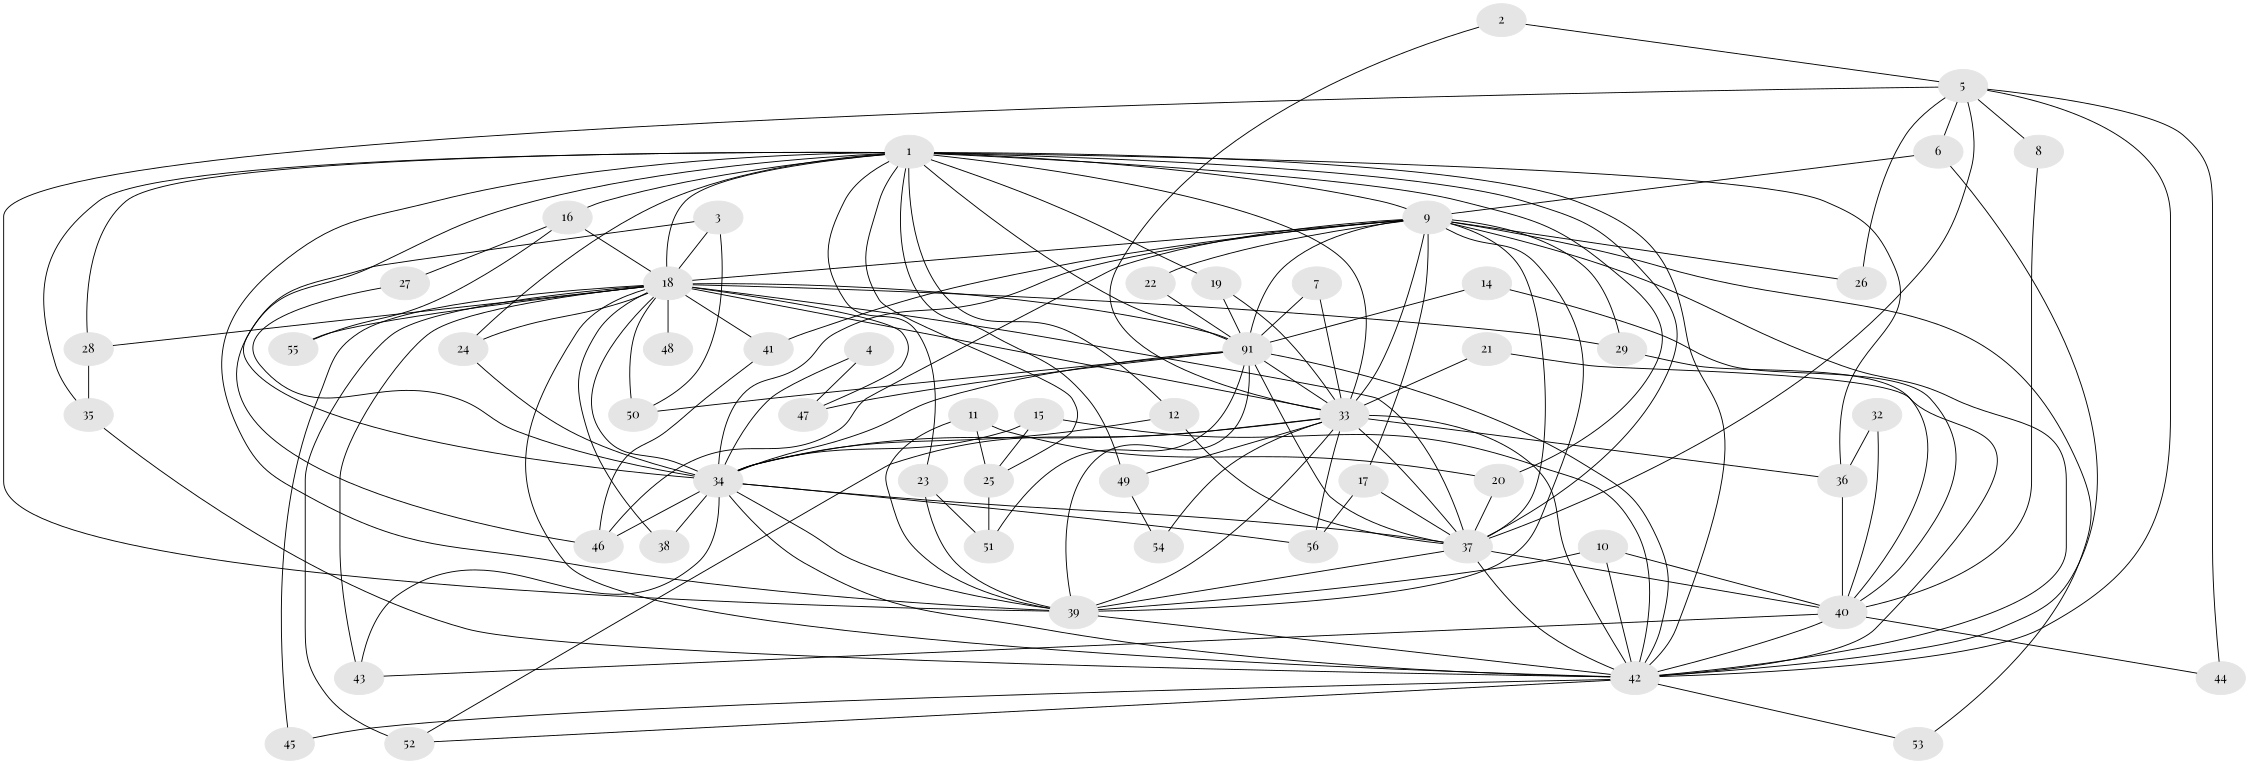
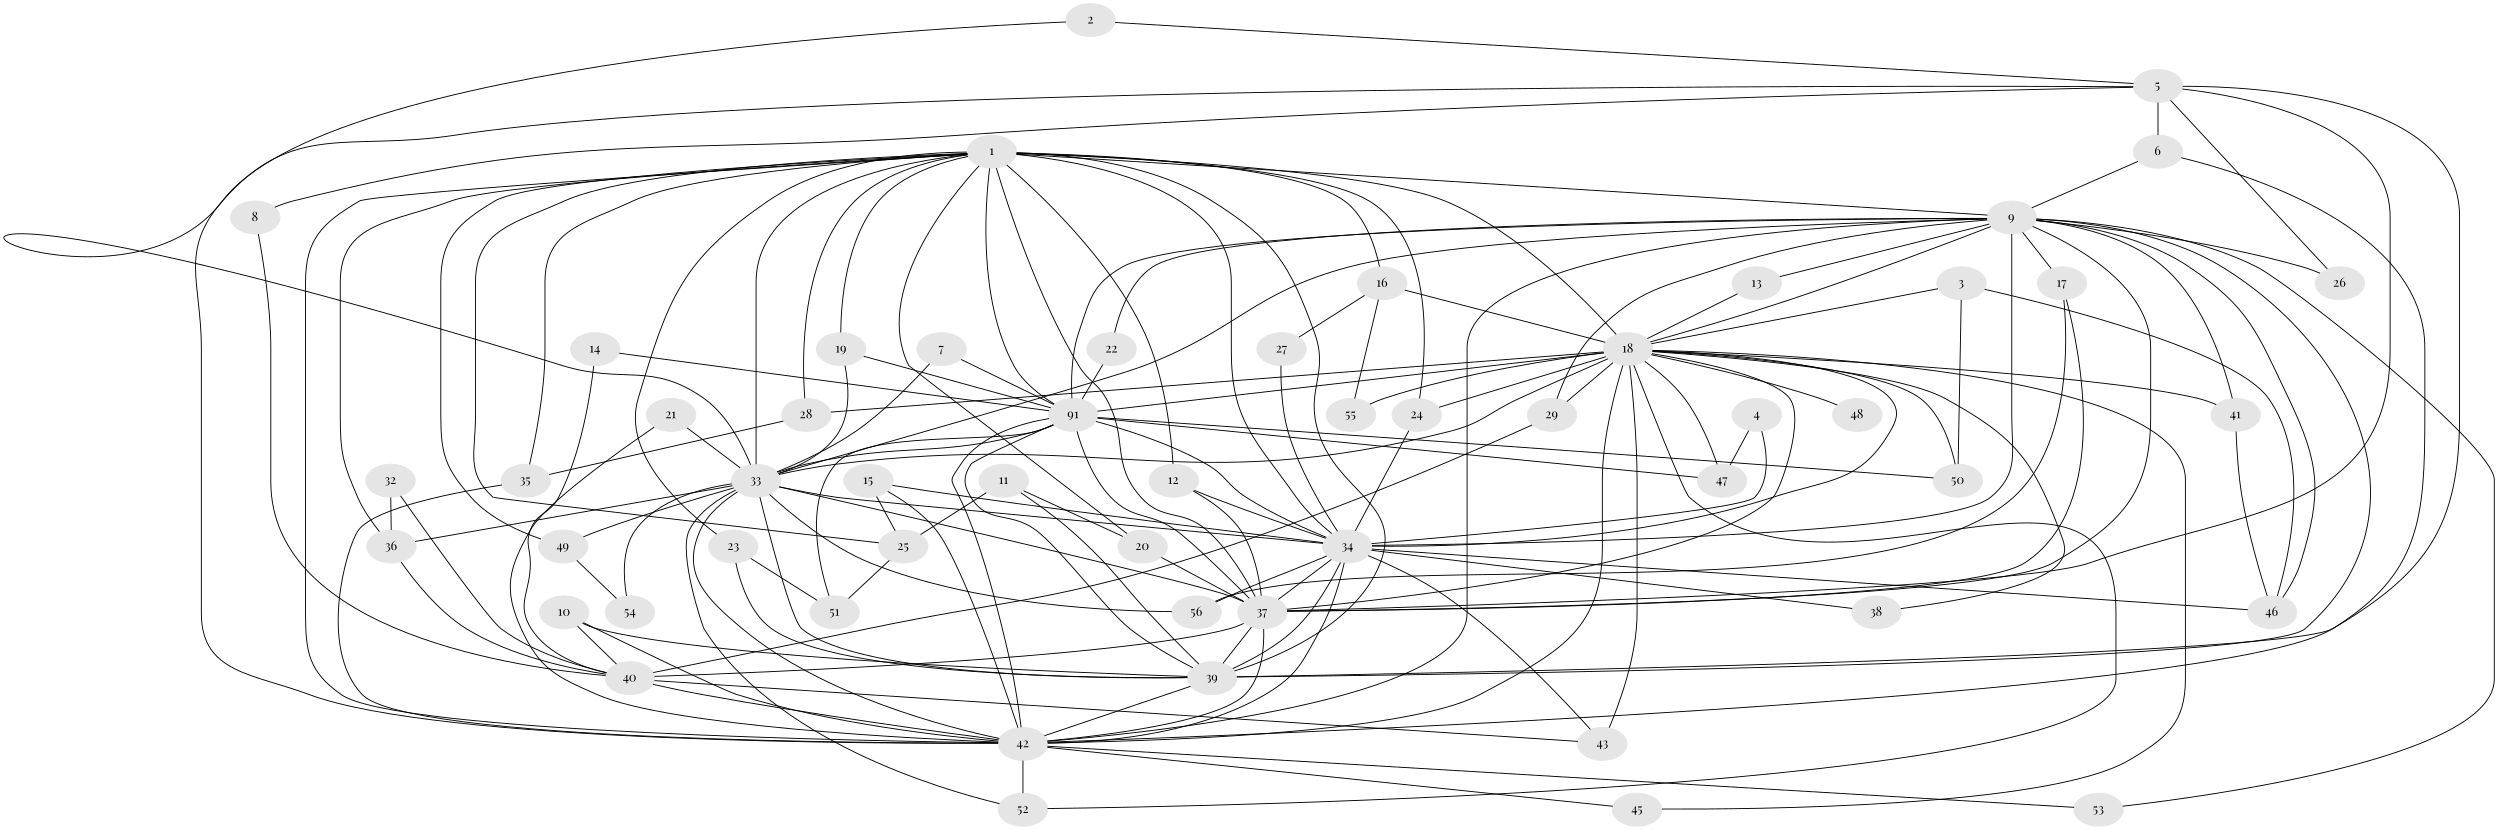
none -> (1757, 283)
(2221, 678) -> none
